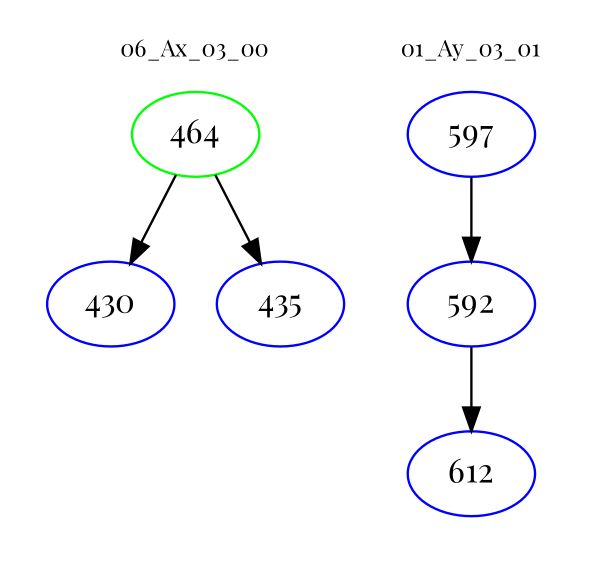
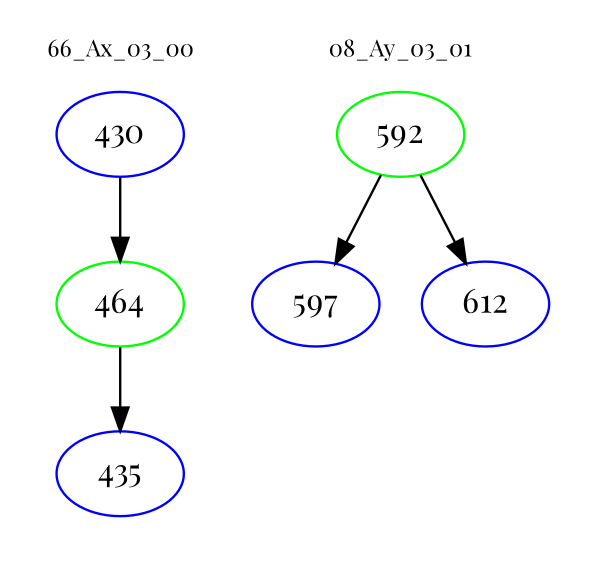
(196, 51) -> (121, 51)
(471, 51) -> (401, 51)
(471, 208) -> (364, 209)
(159, 209) -> (120, 208)
(471, 304) -> (401, 134)
